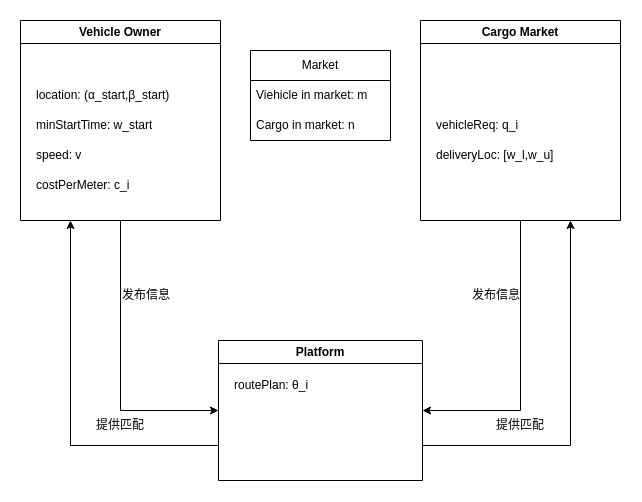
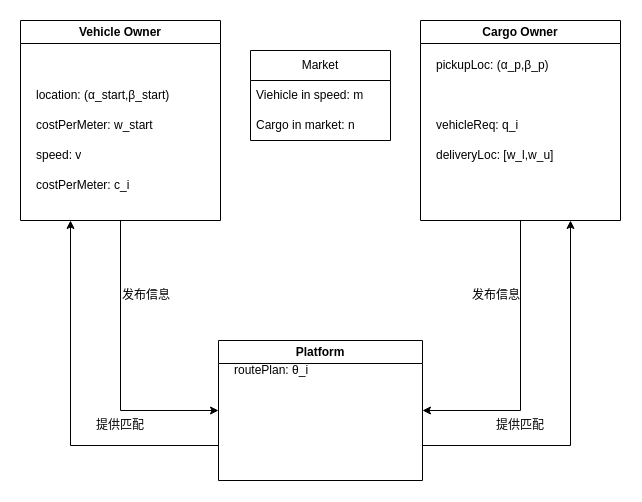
(521, 33) -> (521, 33)
none -> (521, 66)
(315, 96) -> (311, 96)
(101, 126) -> (104, 126)
(319, 386) -> (319, 371)
